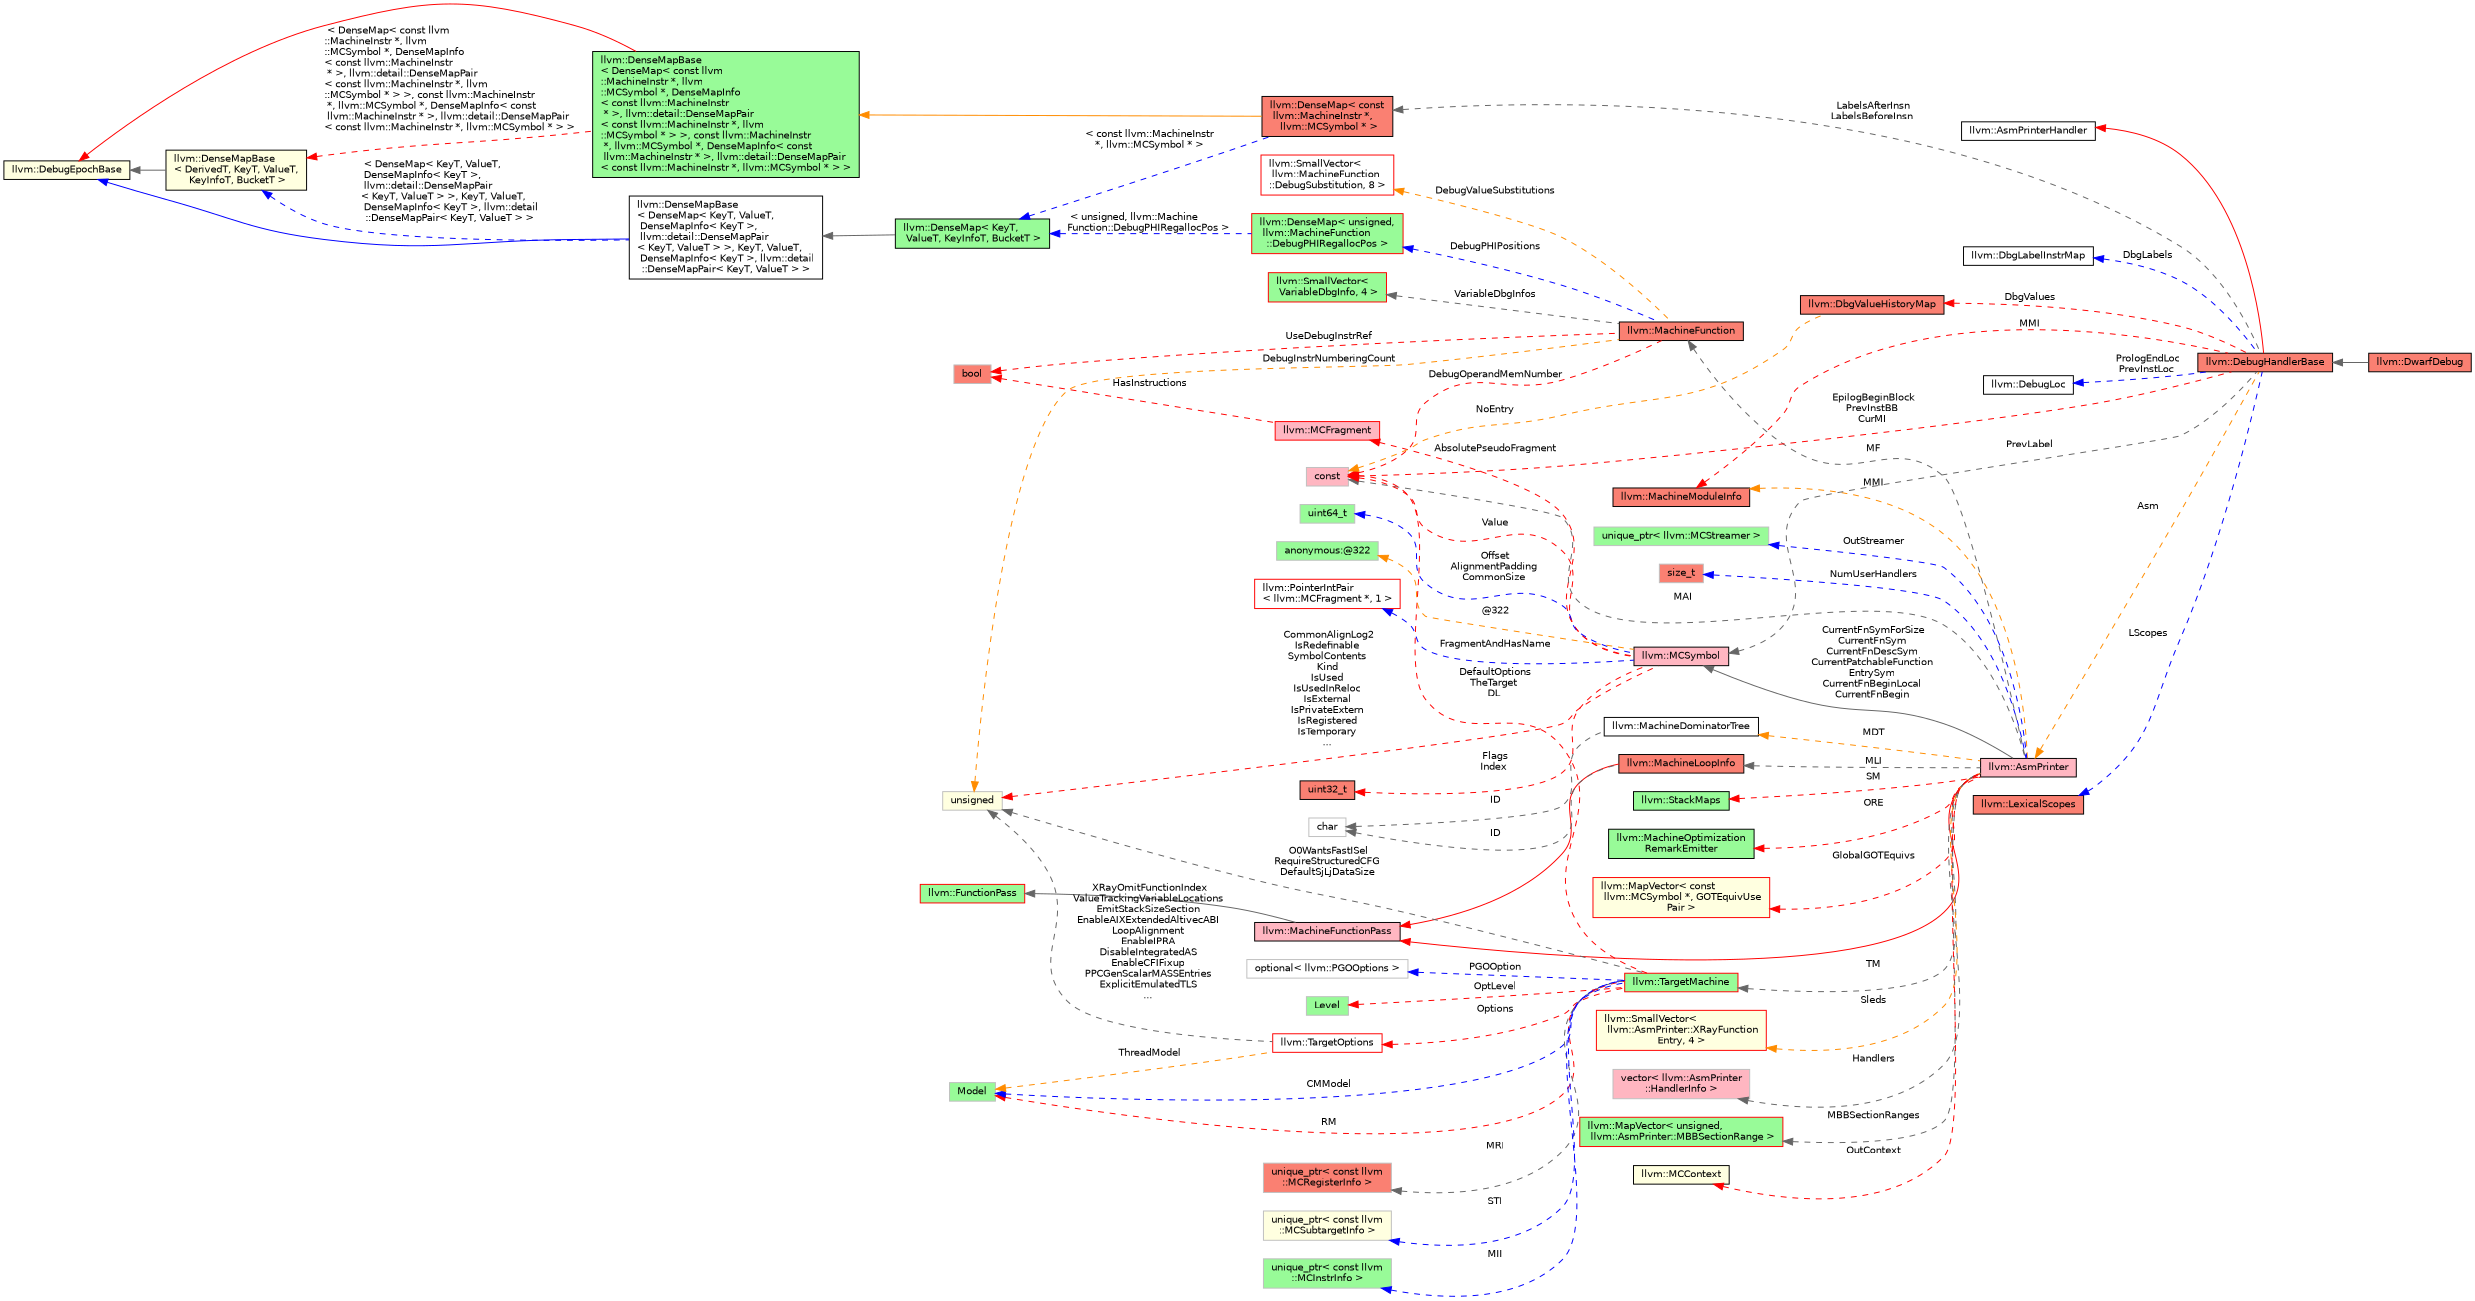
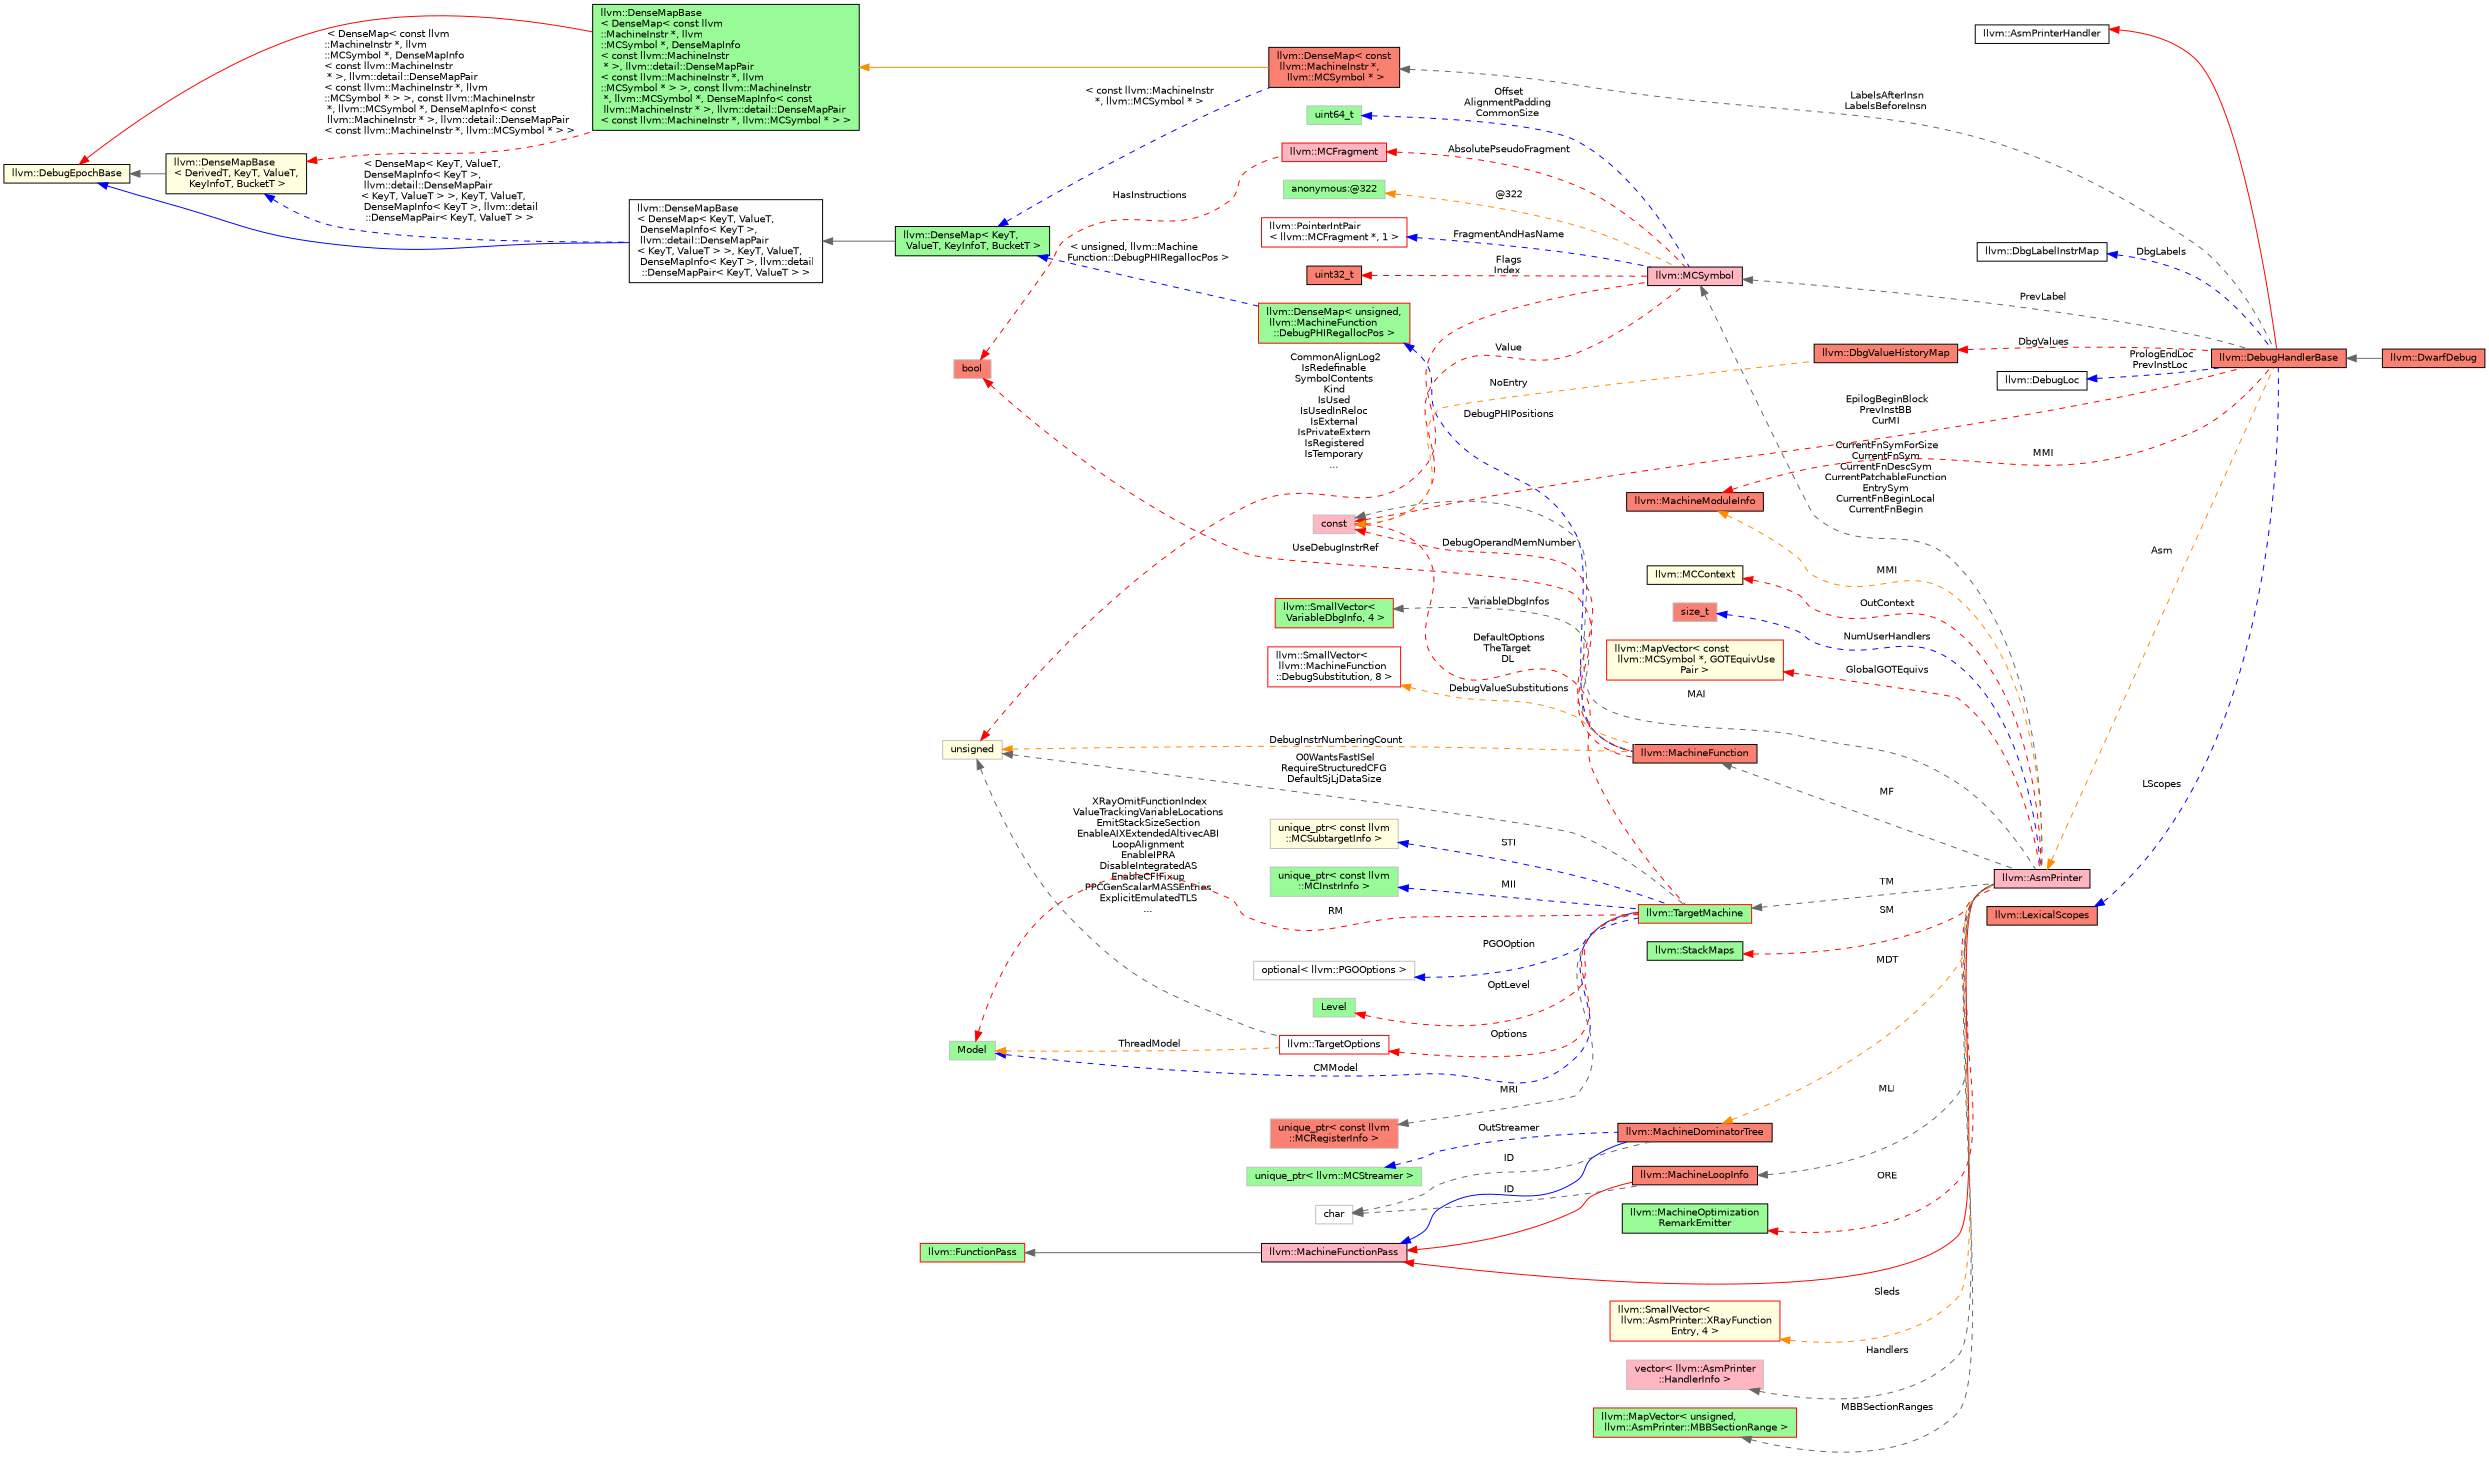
(1961, 584) -> (1505, 1140)
(1865, 710) -> (1924, 544)
(1681, 727) -> (1695, 1133)
none -> (1513, 1195)
